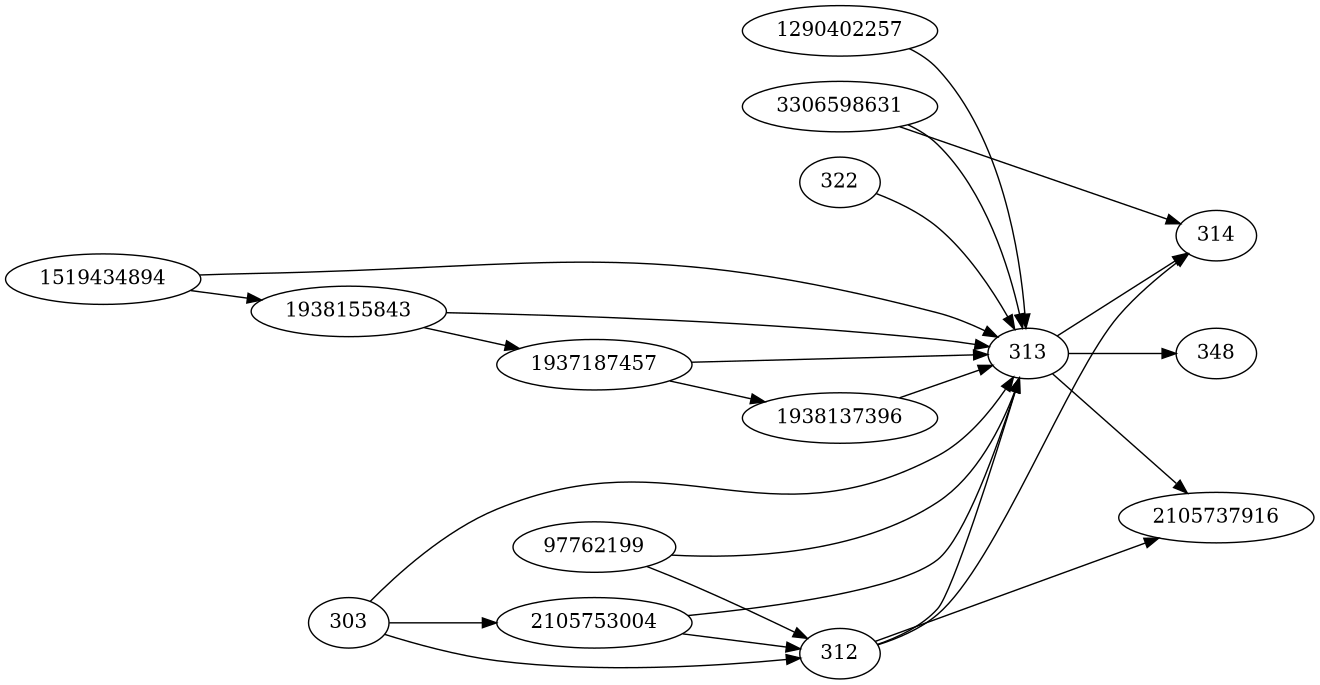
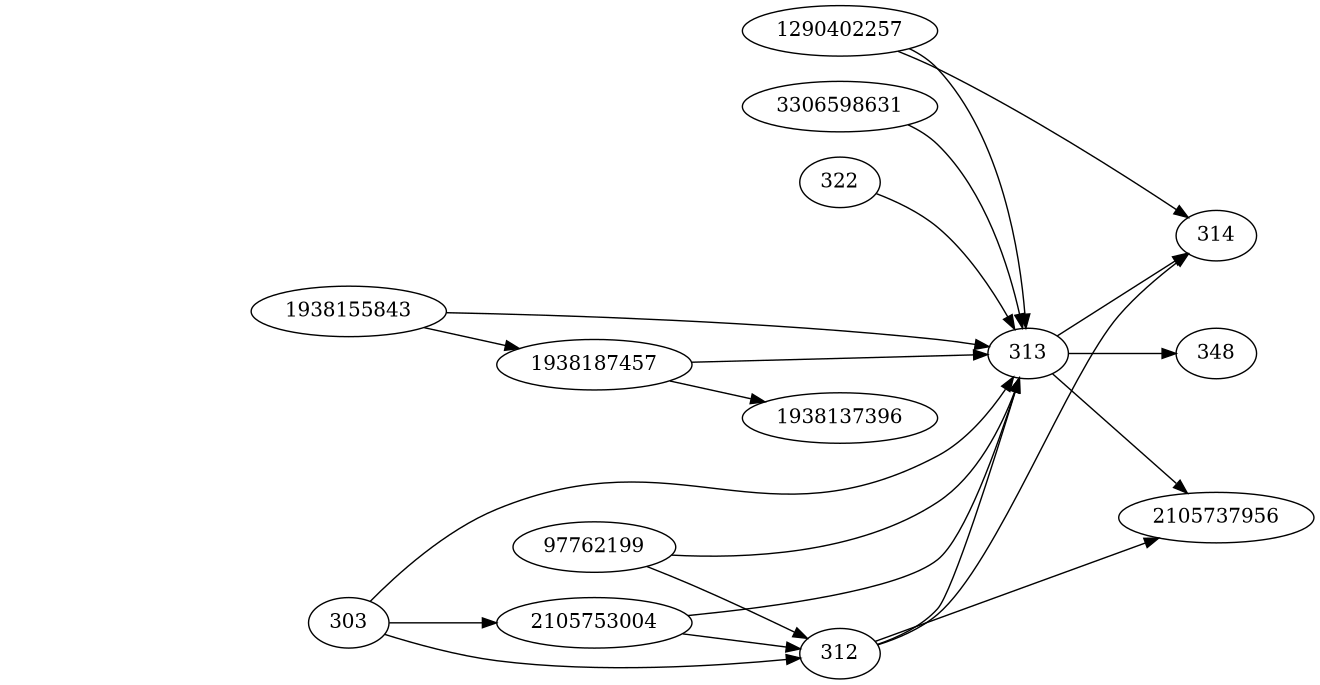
(1033, 173) -> (1040, 125)
(103, 279) -> none
(594, 365) -> (594, 365)
(939, 384) -> none
(1216, 518) -> (1216, 518)
